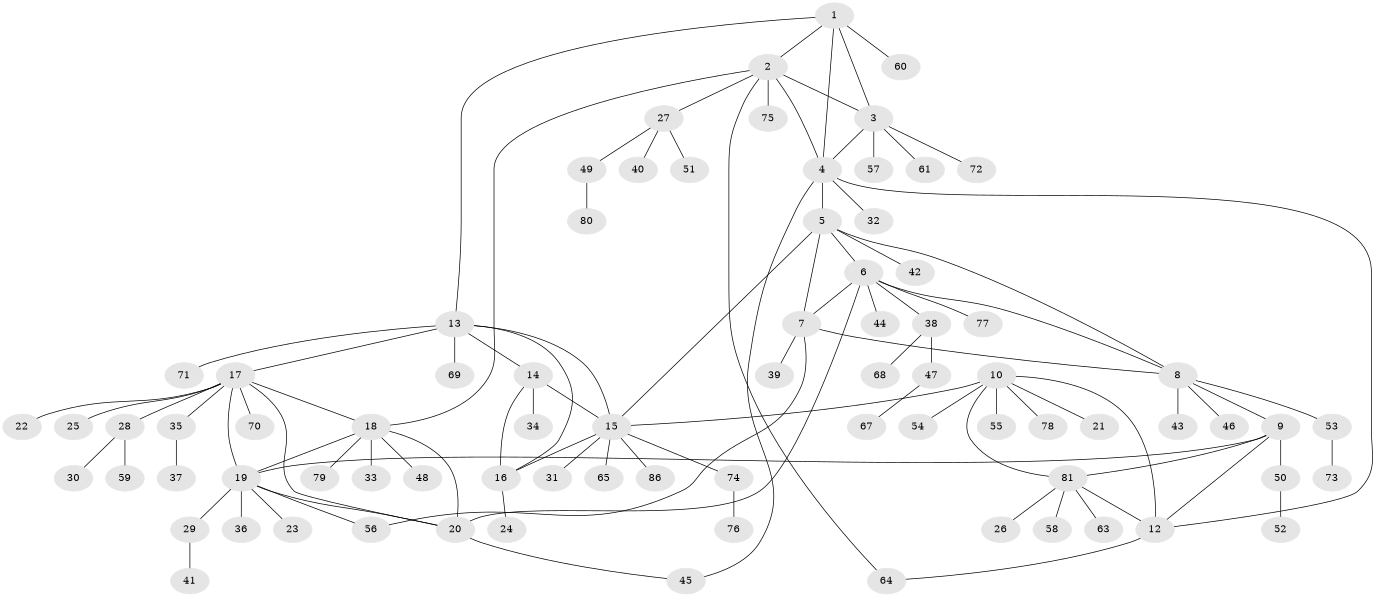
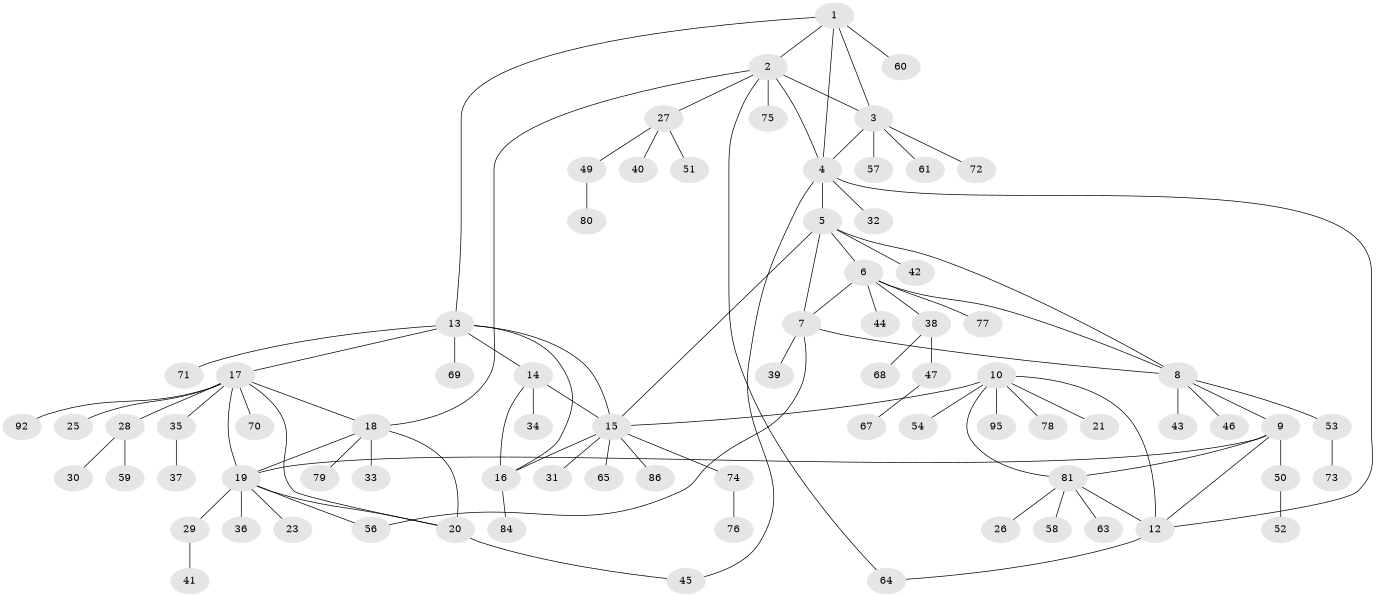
(22, 427) -> (22, 427)
(997, 427) -> (997, 427)
(423, 478) -> none
(743, 498) -> none
(507, 530) -> (507, 530)
